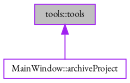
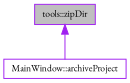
(65, 14) -> (65, 14)
